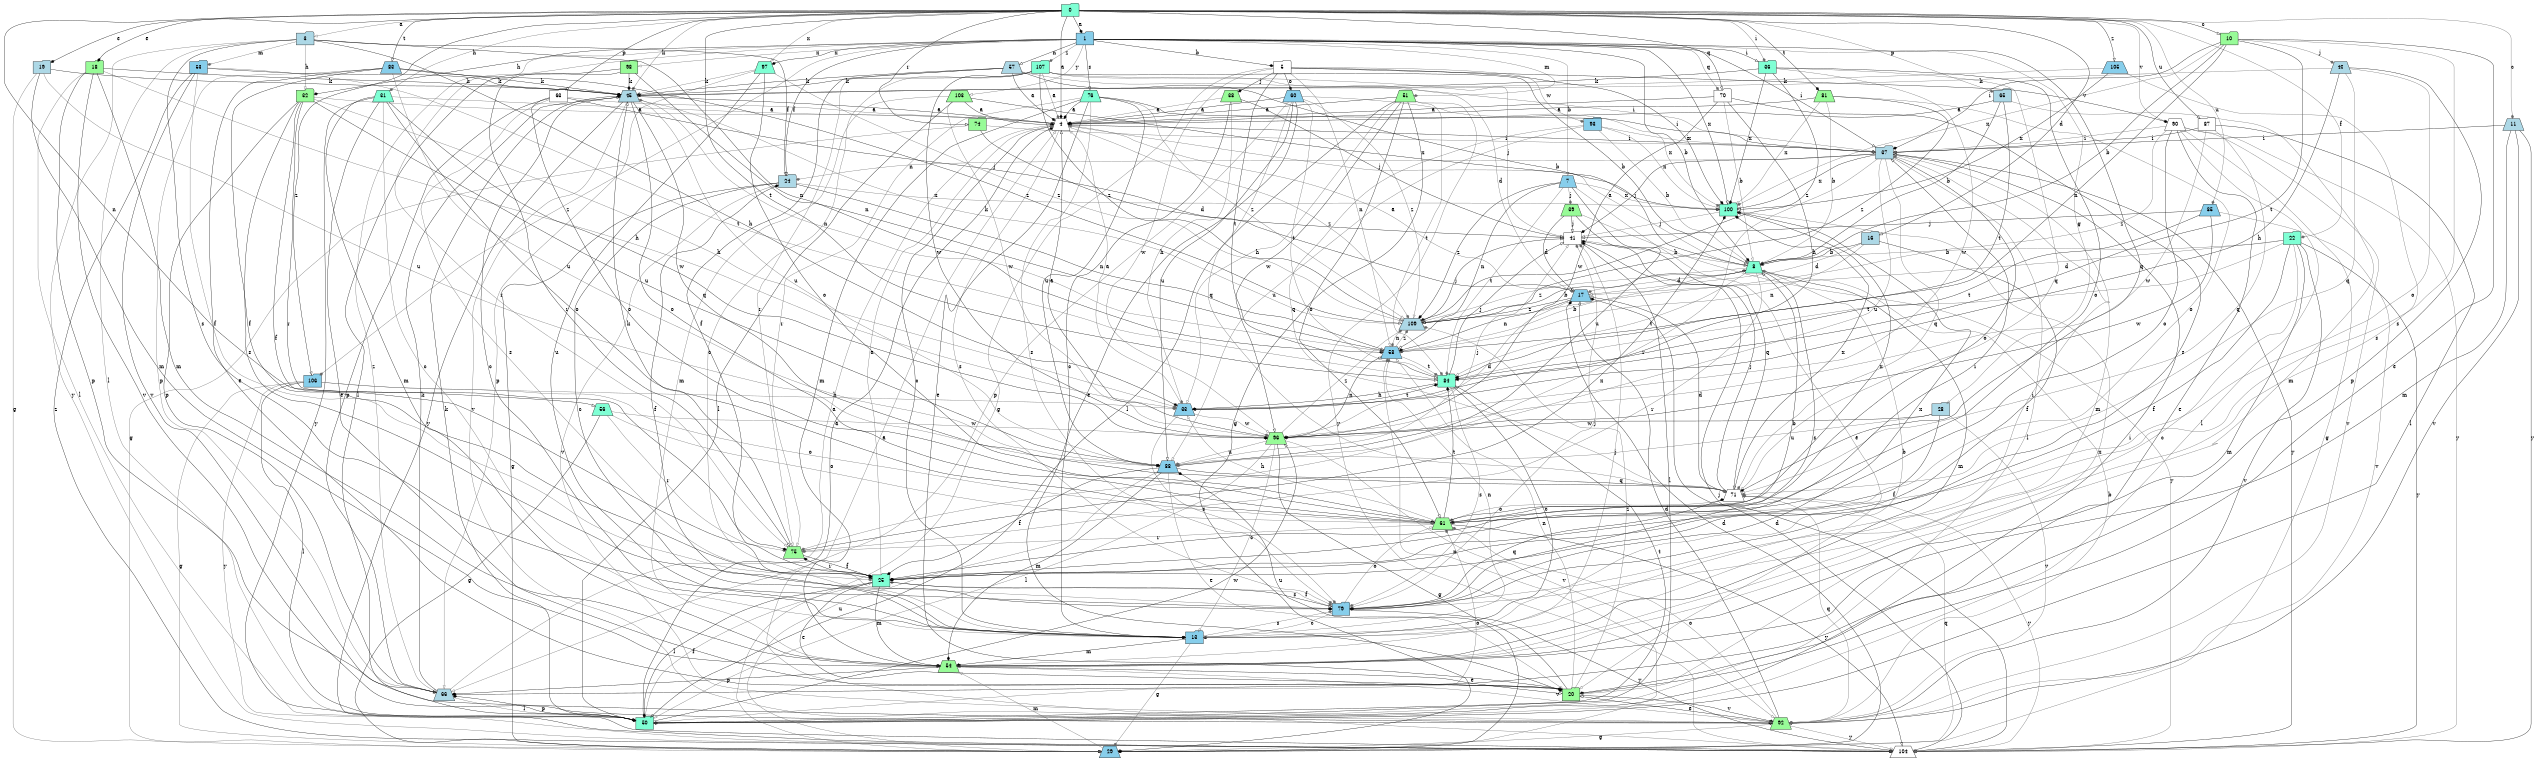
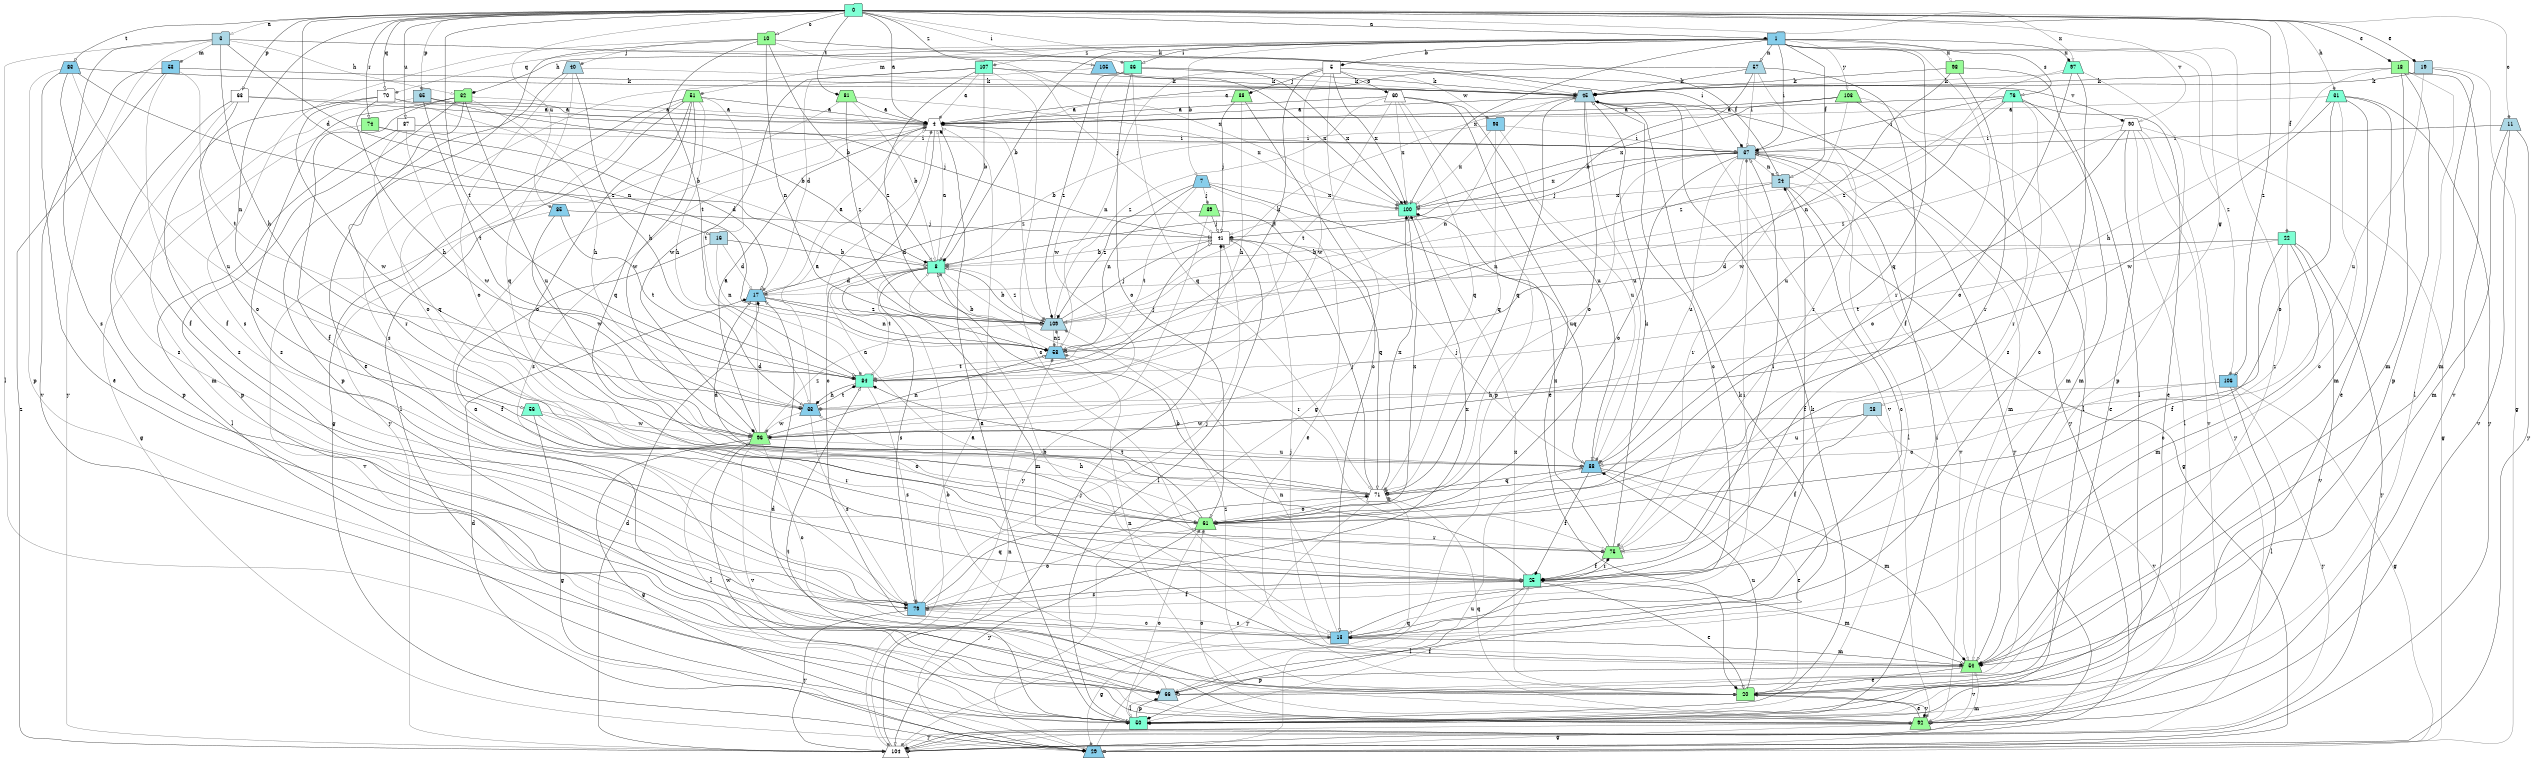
(1293, 96) -> (1395, 96)
(1754, 267) -> (936, 267)
(557, 353) -> (2039, 353)
none -> (621, 397)
(1495, 615) -> none
